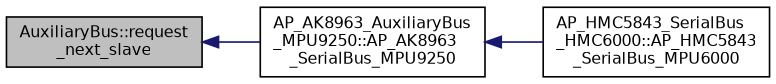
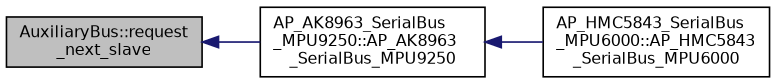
(373, 42) -> (373, 42)
(656, 42) -> (656, 42)
